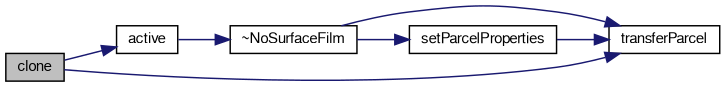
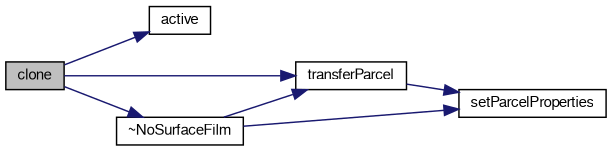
(197, 40) -> (97, 99)
(576, 40) -> (425, 87)
